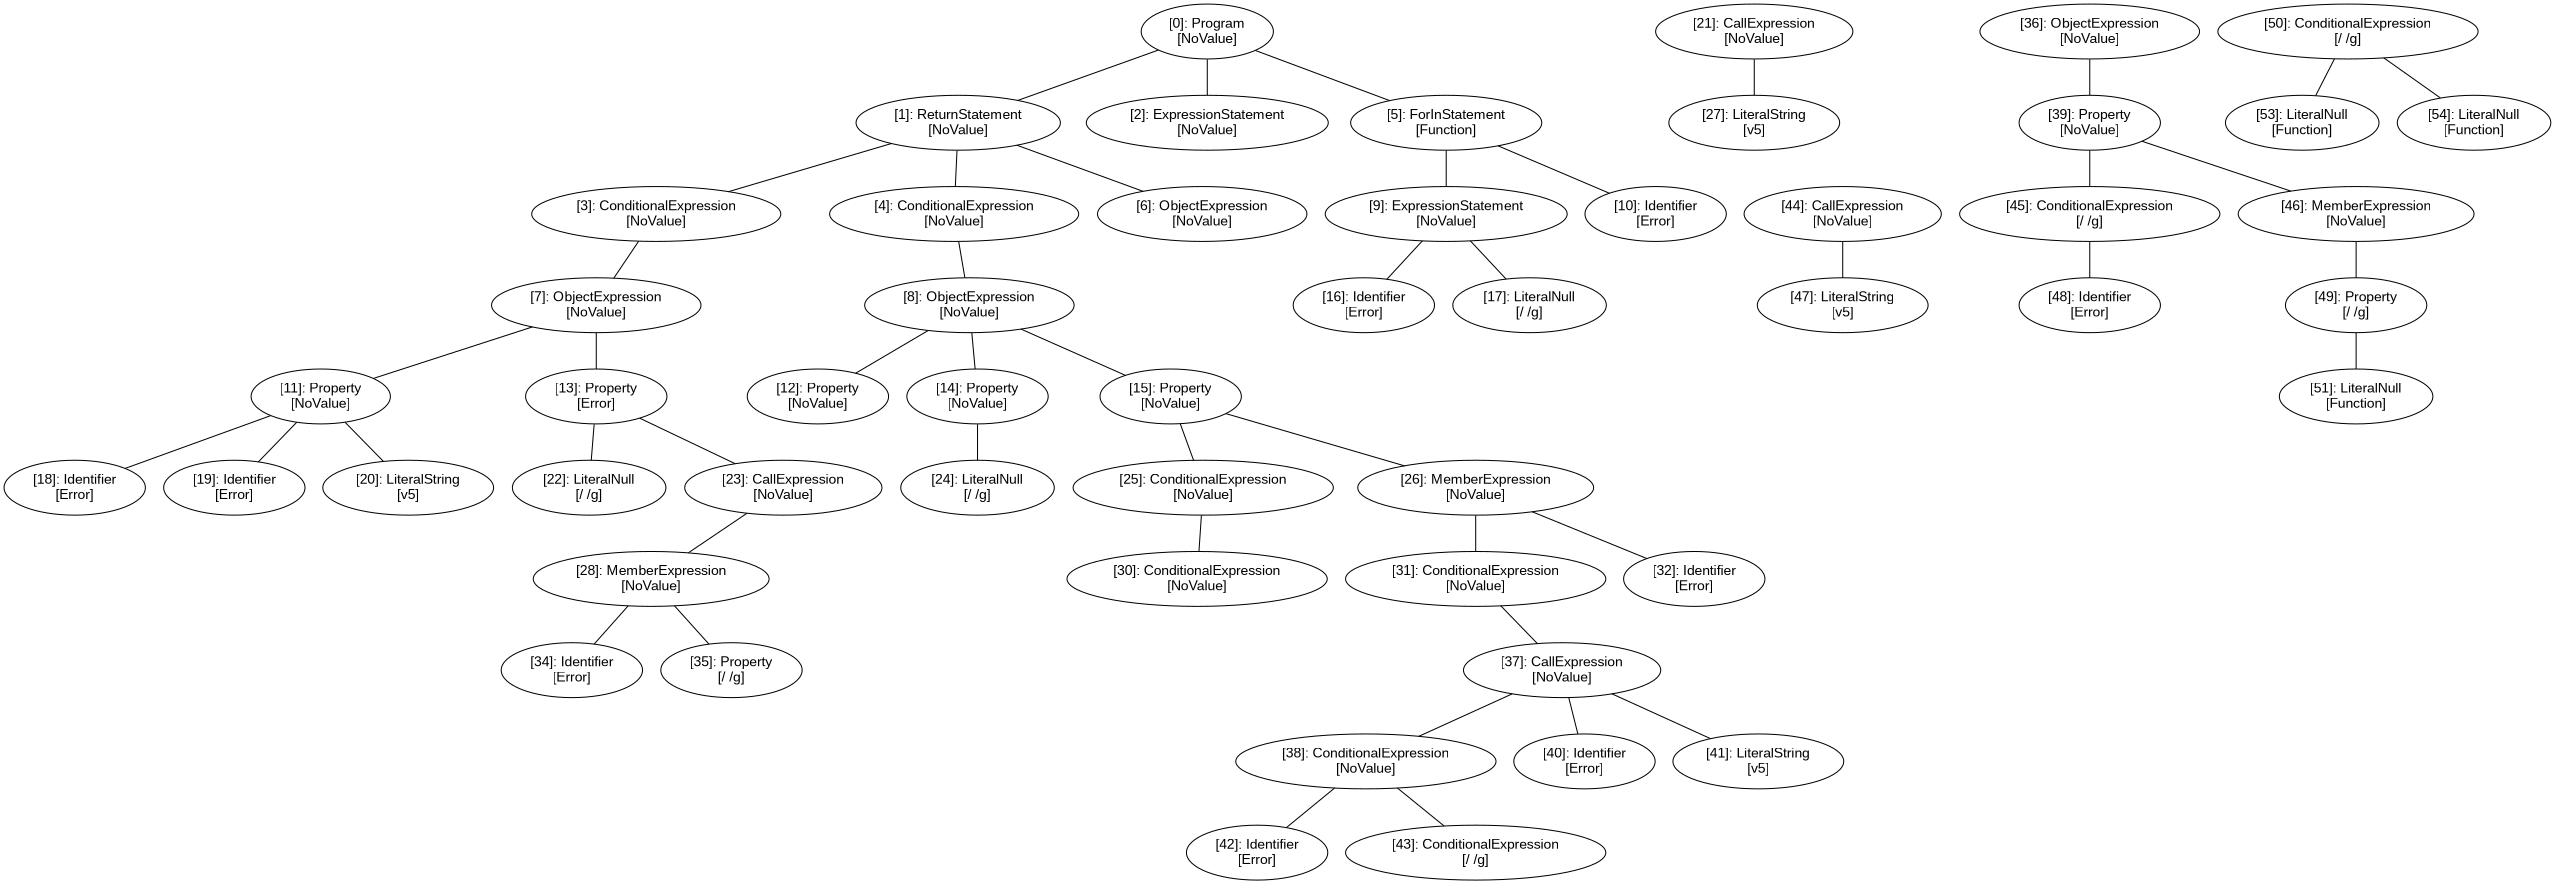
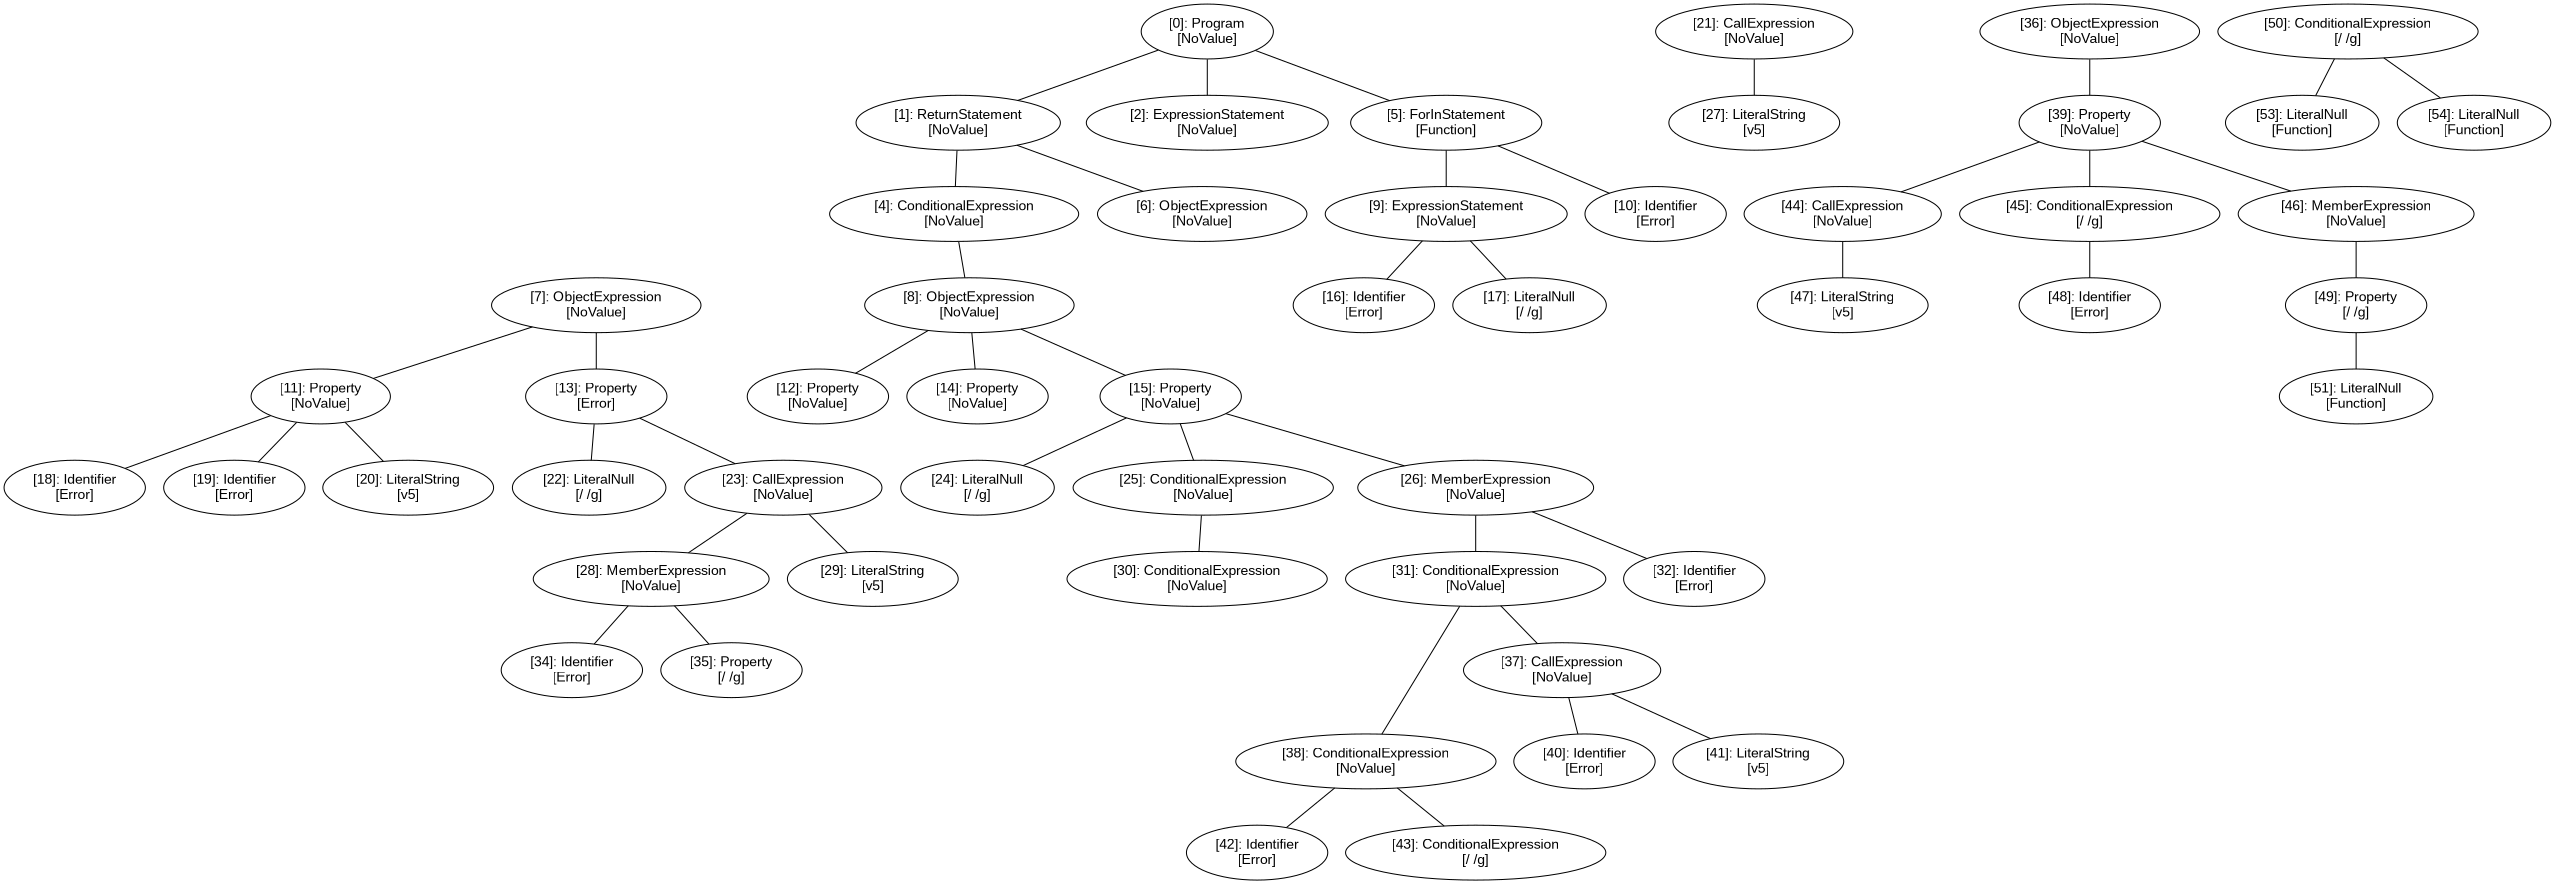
none -> (1970, 167)
(656, 214) -> none
(978, 442) -> (1075, 442)
none -> (873, 579)
(1465, 715) -> (1421, 670)
